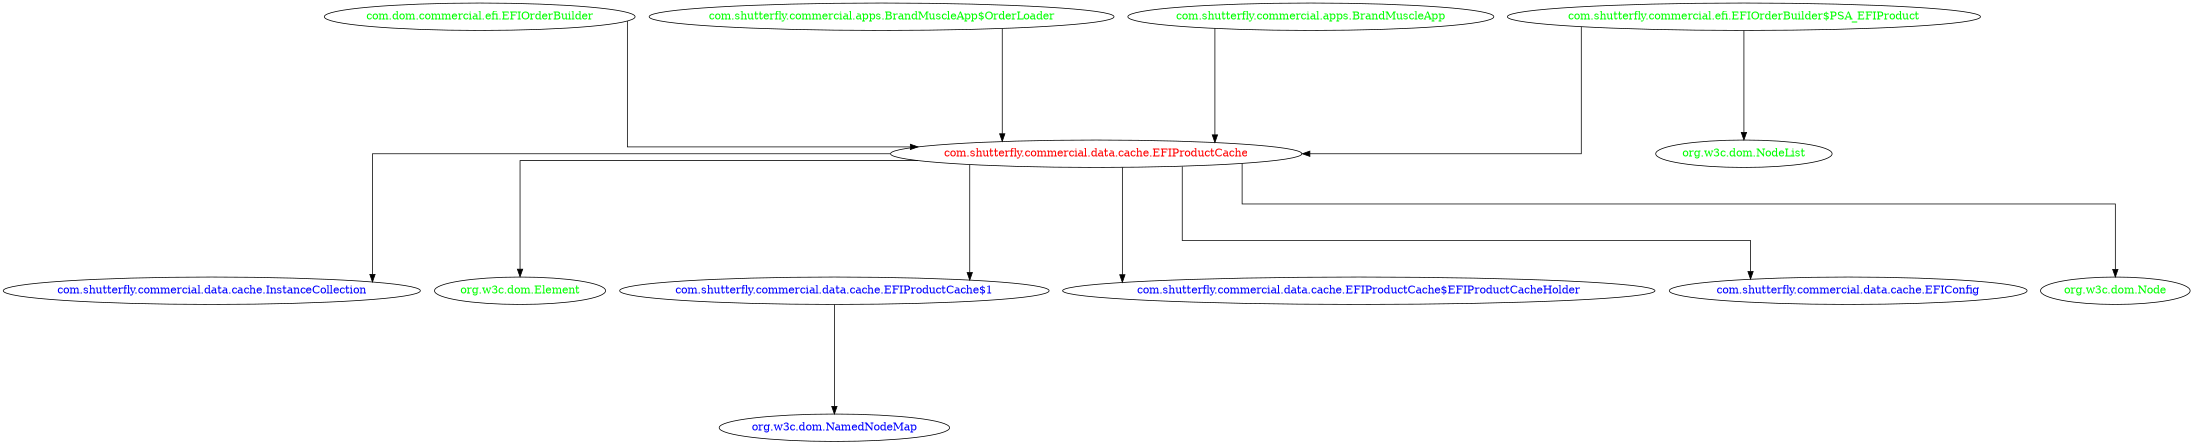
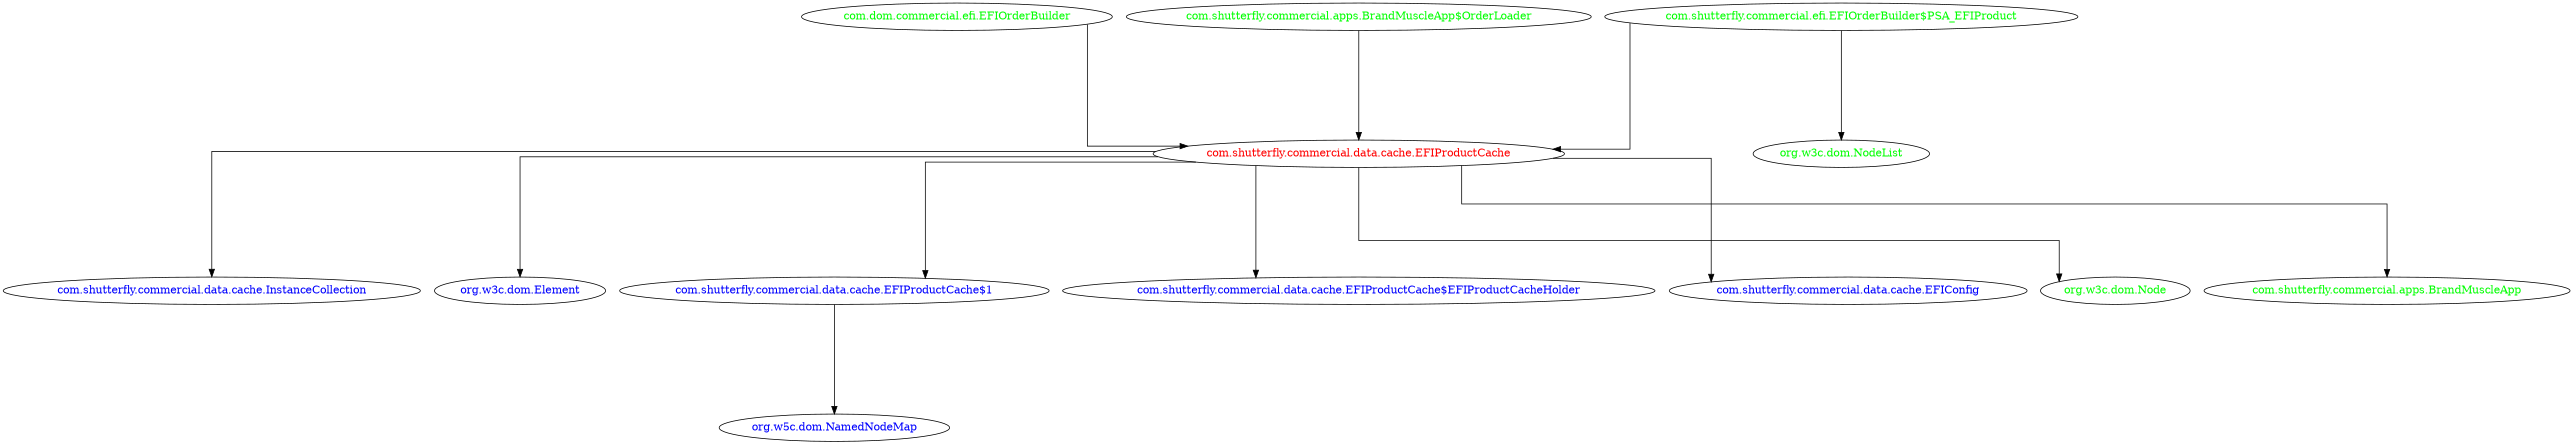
(1215, 82) -> (1938, 204)
(520, 291) -> (520, 291)
(834, 428) -> (834, 428)
